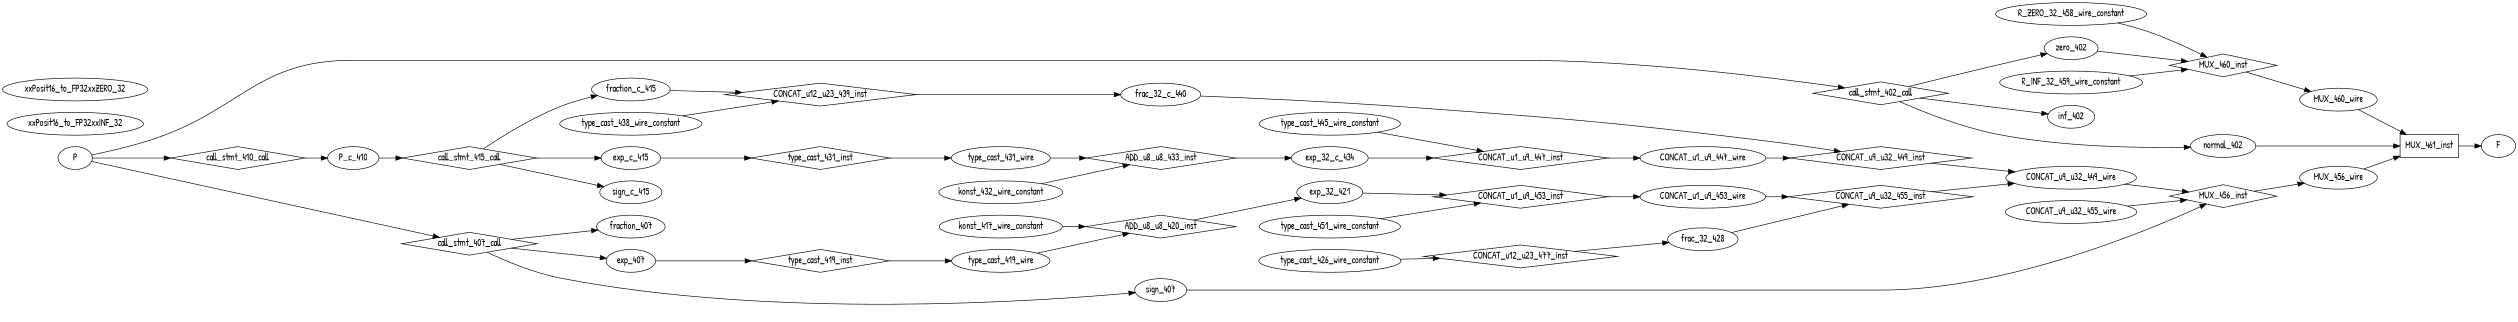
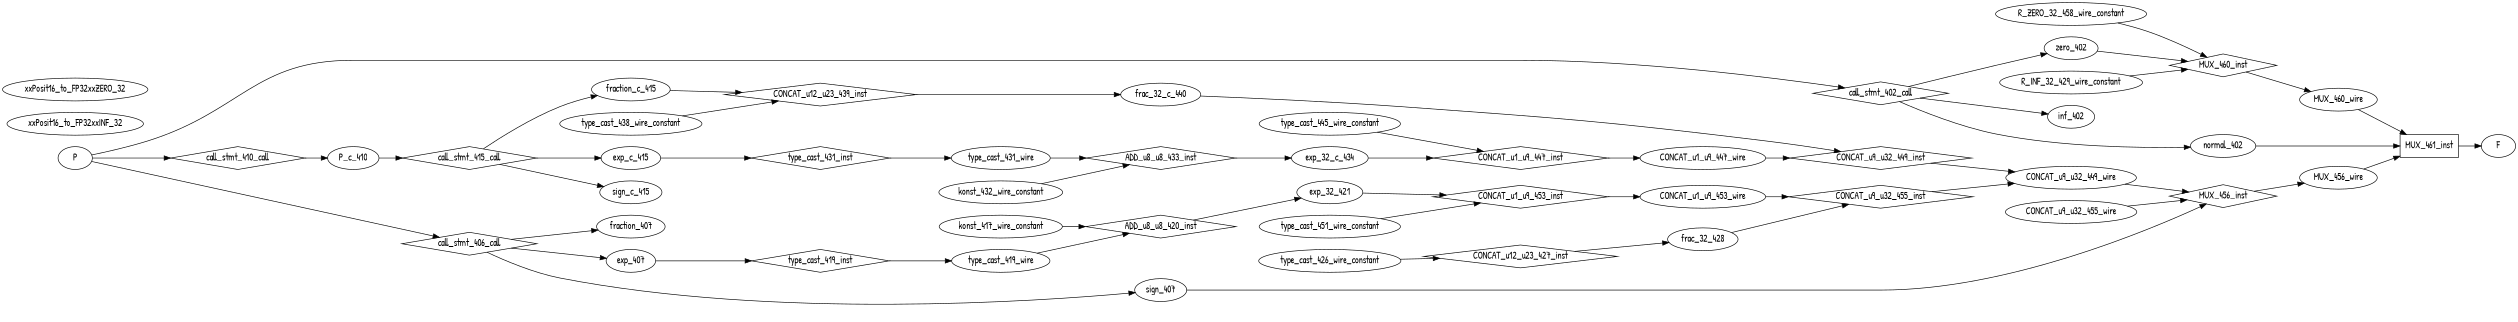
(2071, 83) -> (2071, 83)
(469, 244) -> (469, 244)
(1520, 256) -> (1520, 256)
